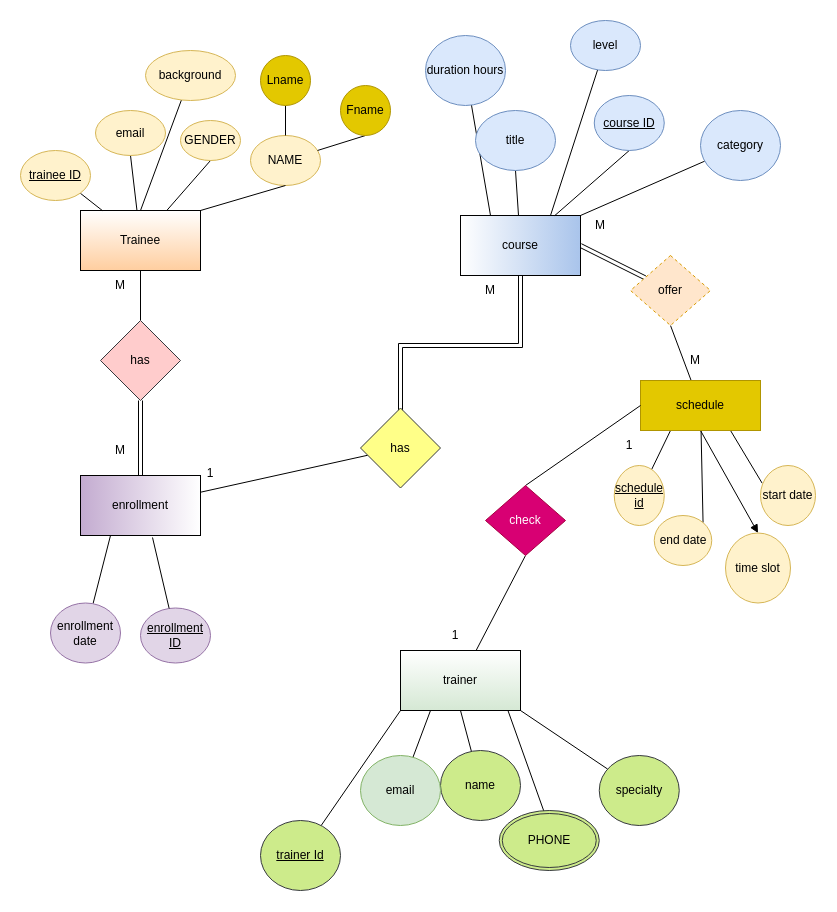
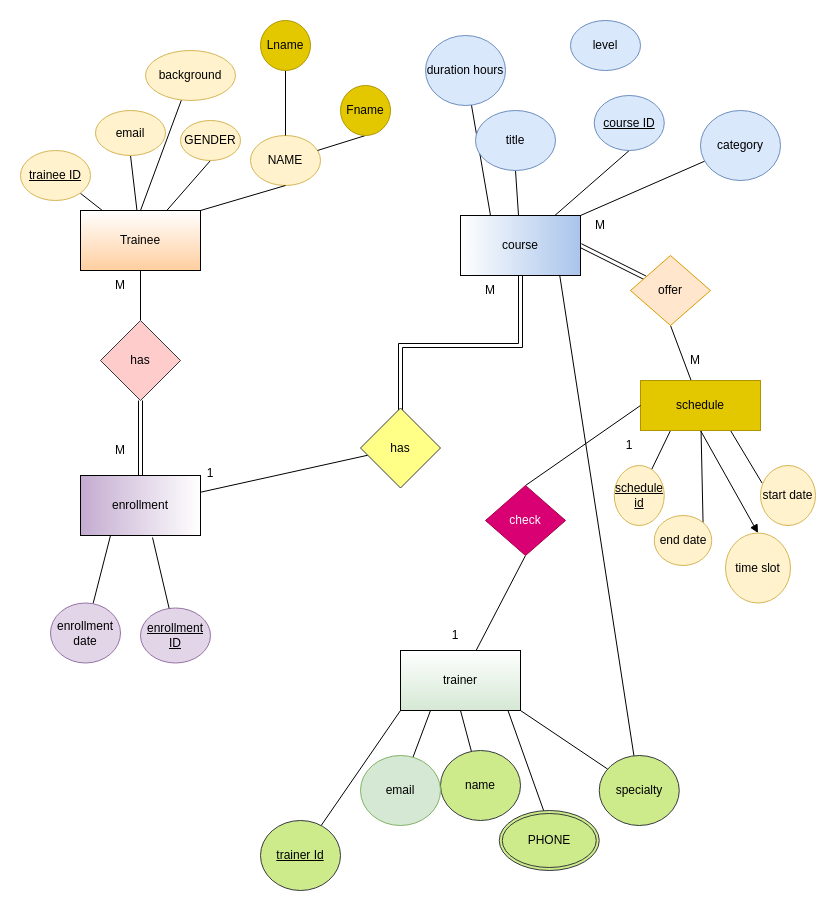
(286, 81) -> (286, 46)
(574, 143) -> (597, 514)
(671, 291) -> (671, 291)
